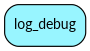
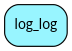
(45, 25) -> (36, 25)
